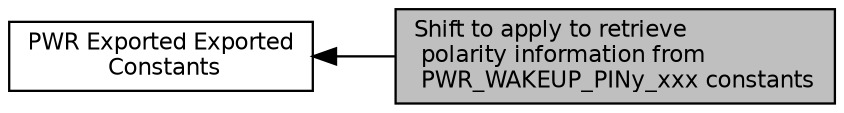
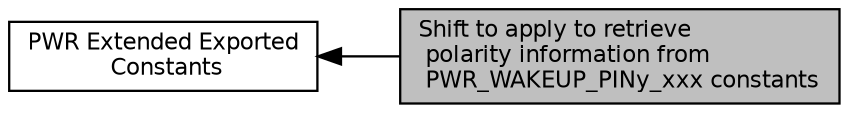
(161, 56) -> (163, 56)
